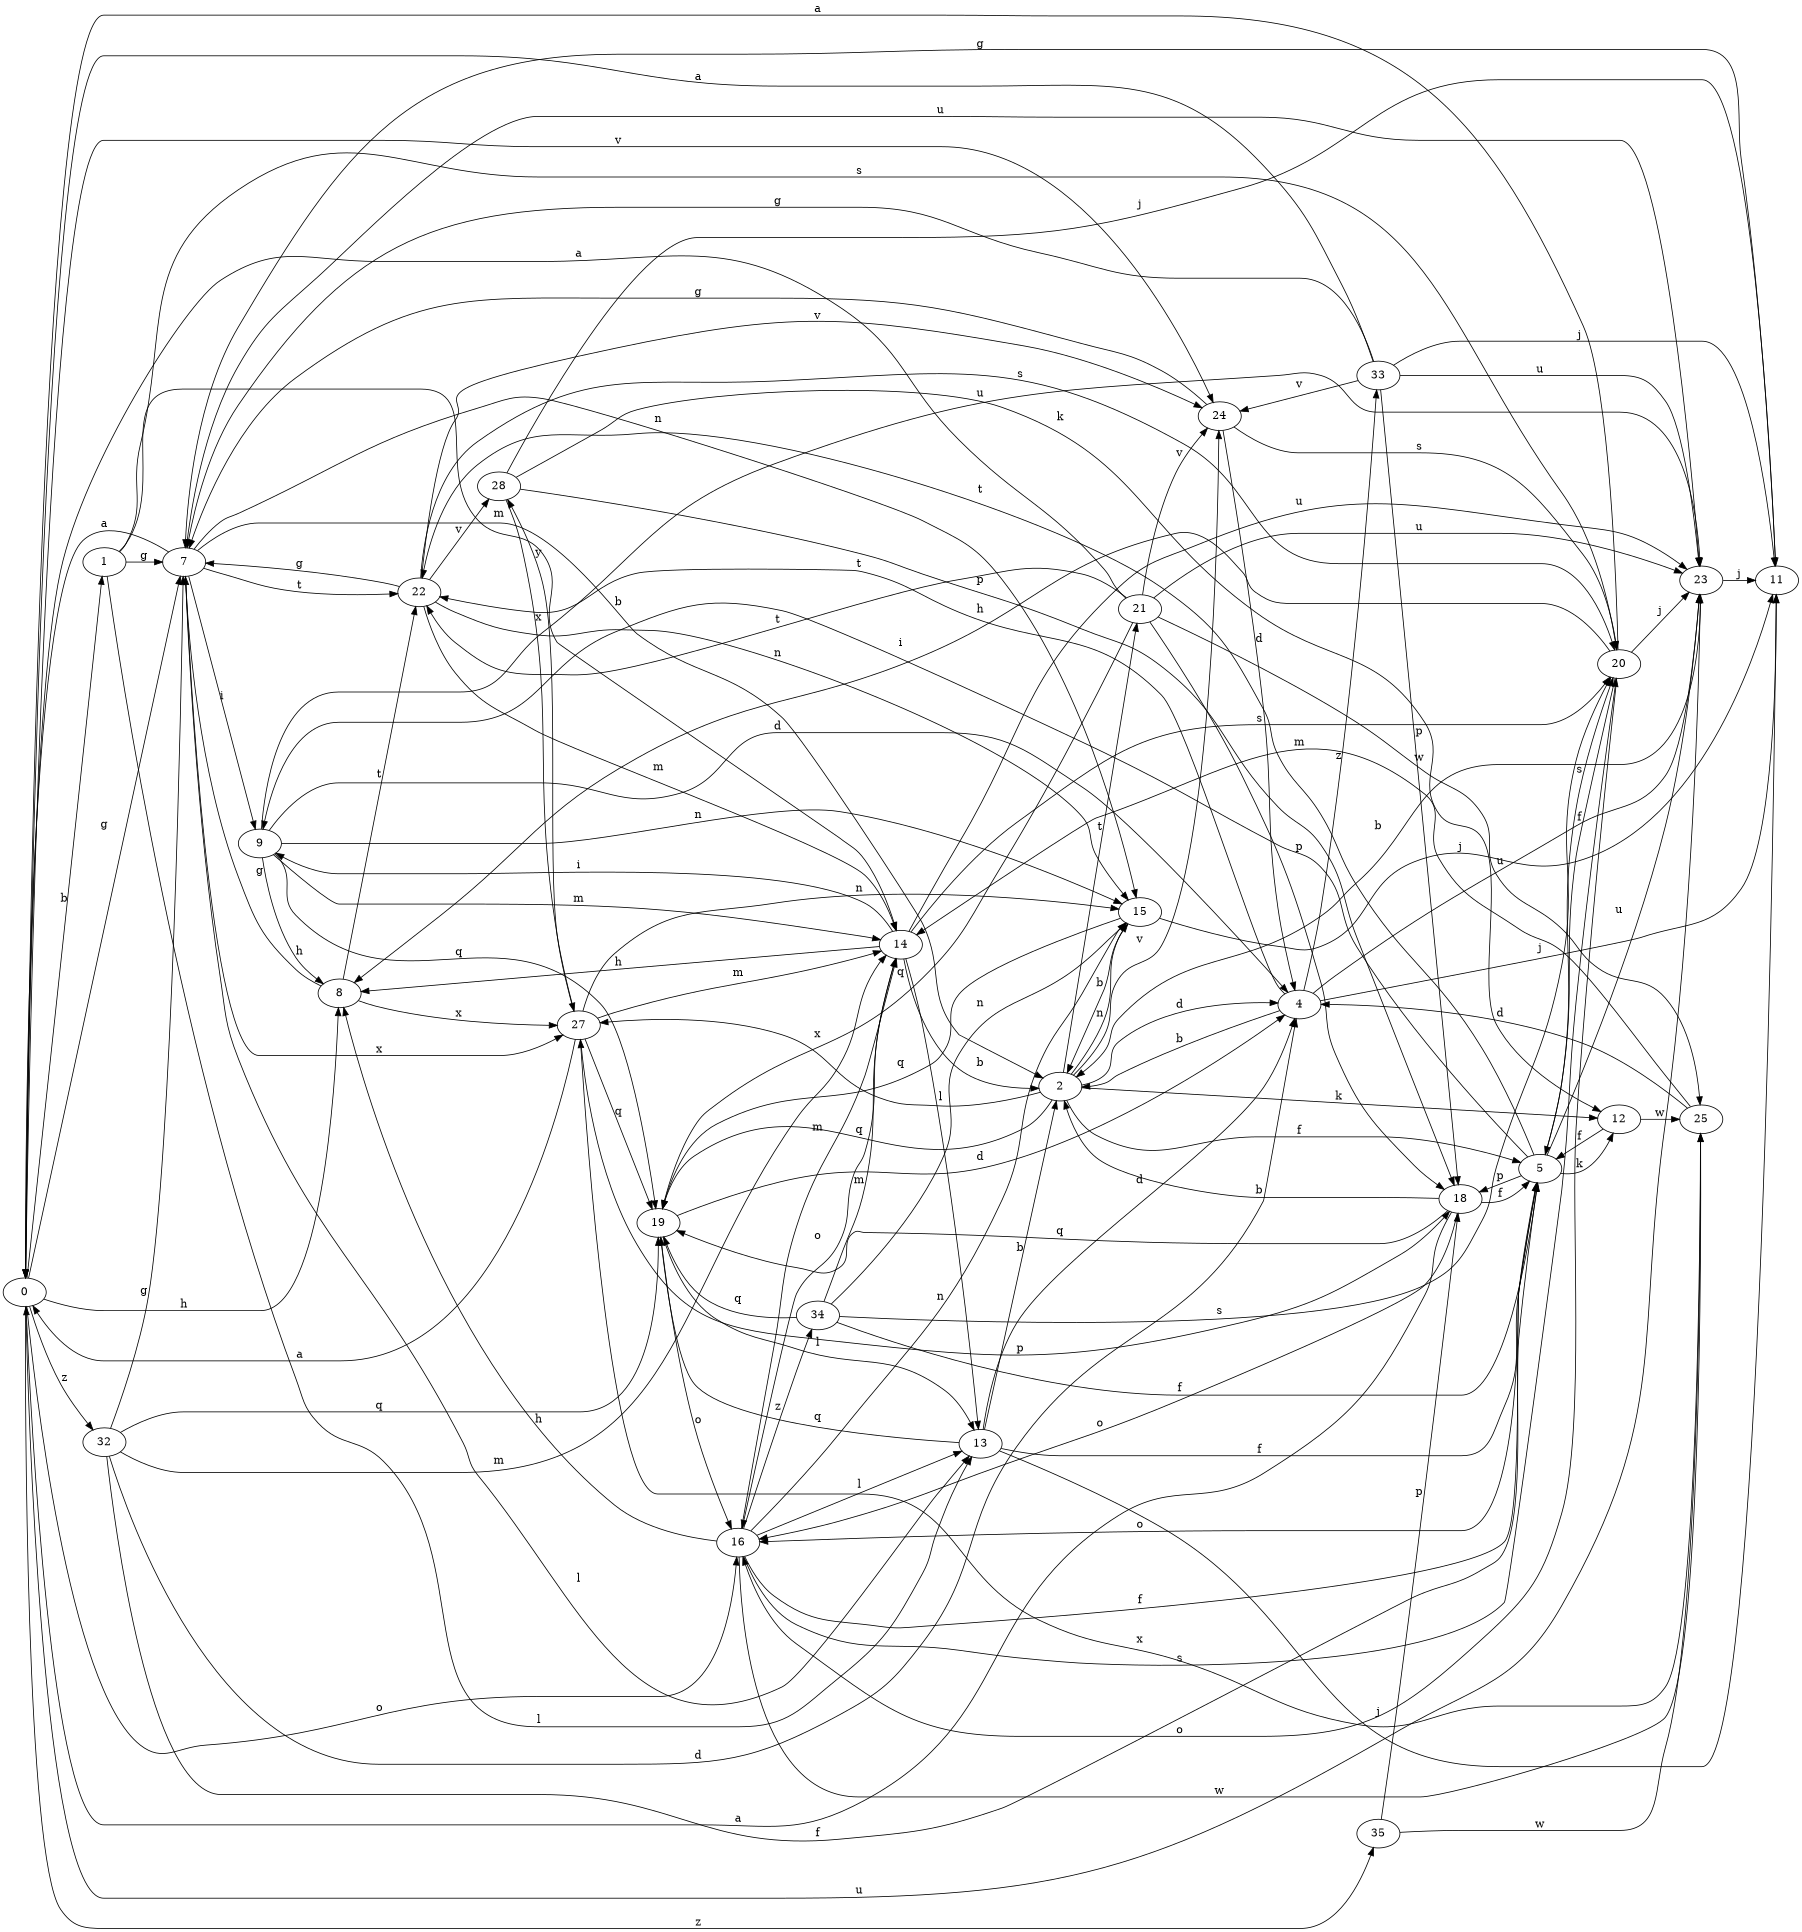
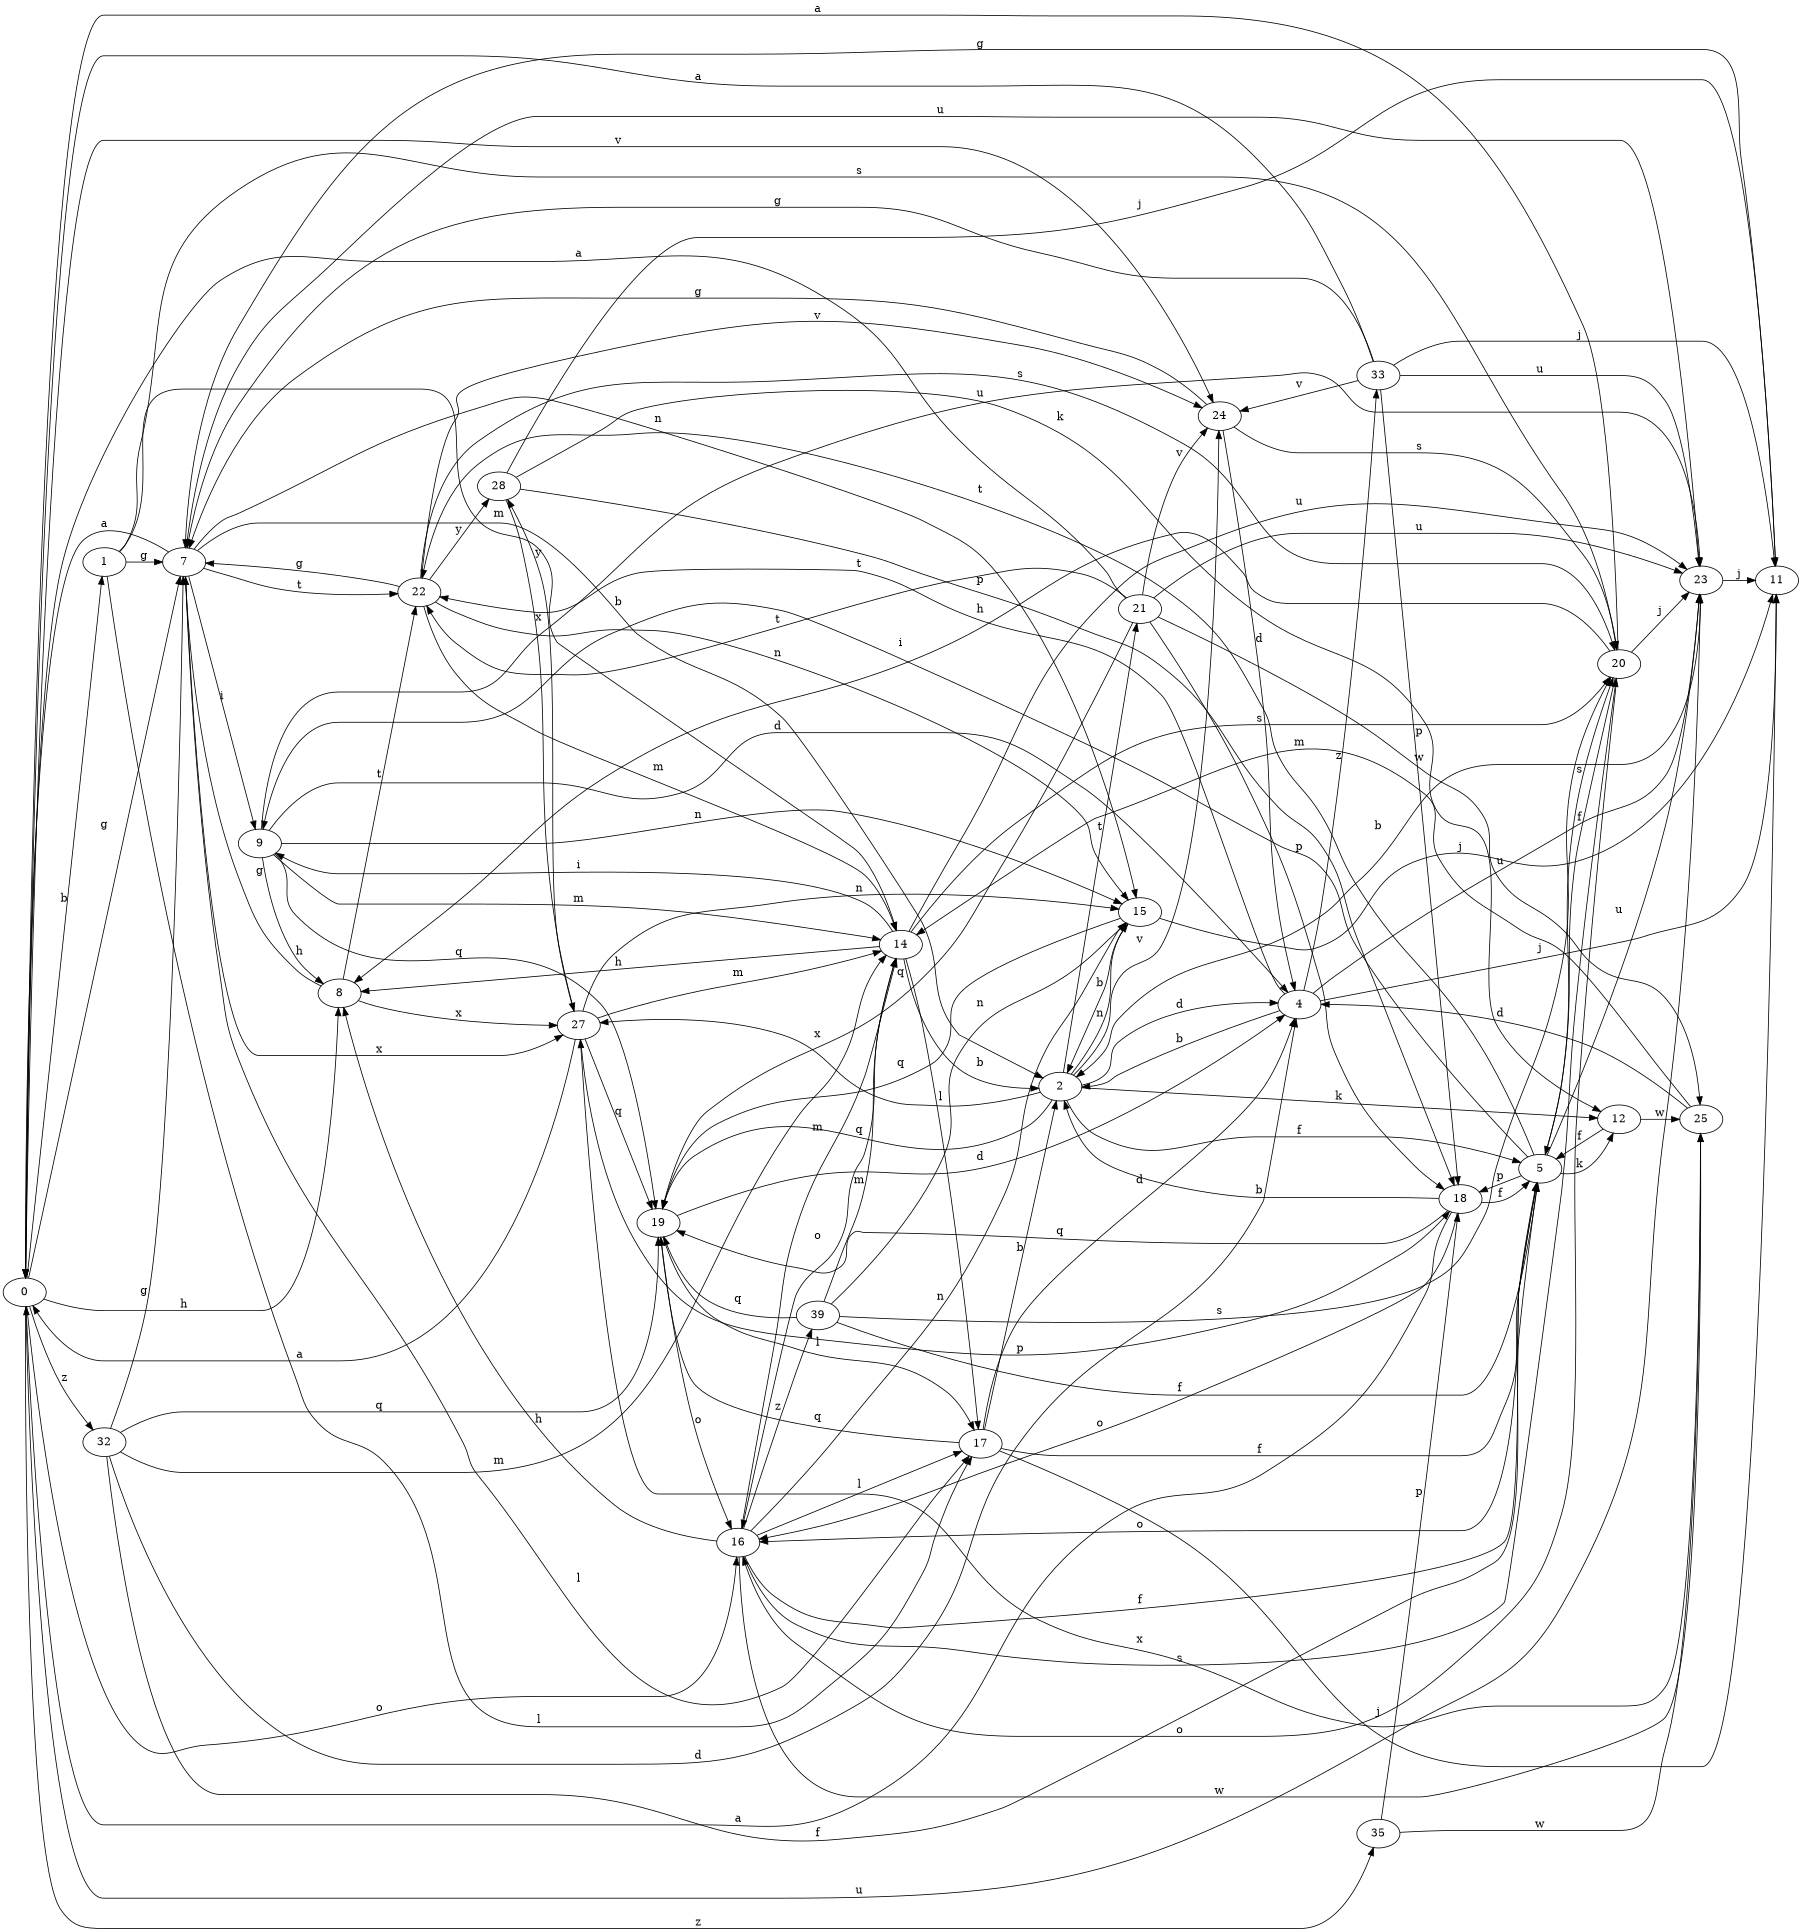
(459, 530) -> (459, 530)
(818, 1315) -> (818, 1315)
(981, 1444) -> (981, 1444)
